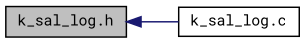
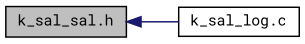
(66, 22) -> (66, 22)
